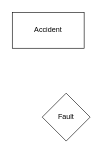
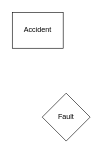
(48, 30) -> (38, 30)
